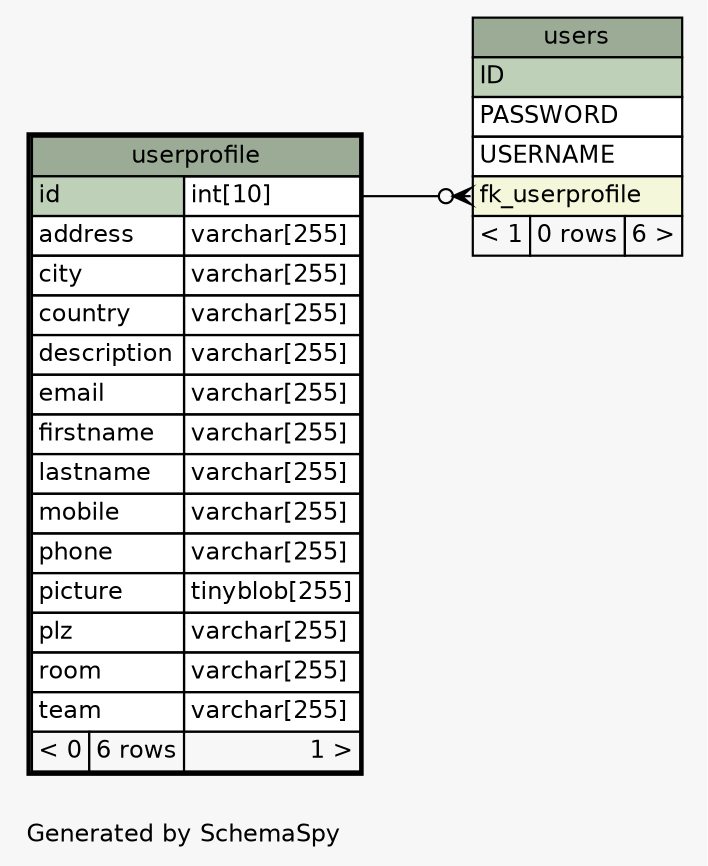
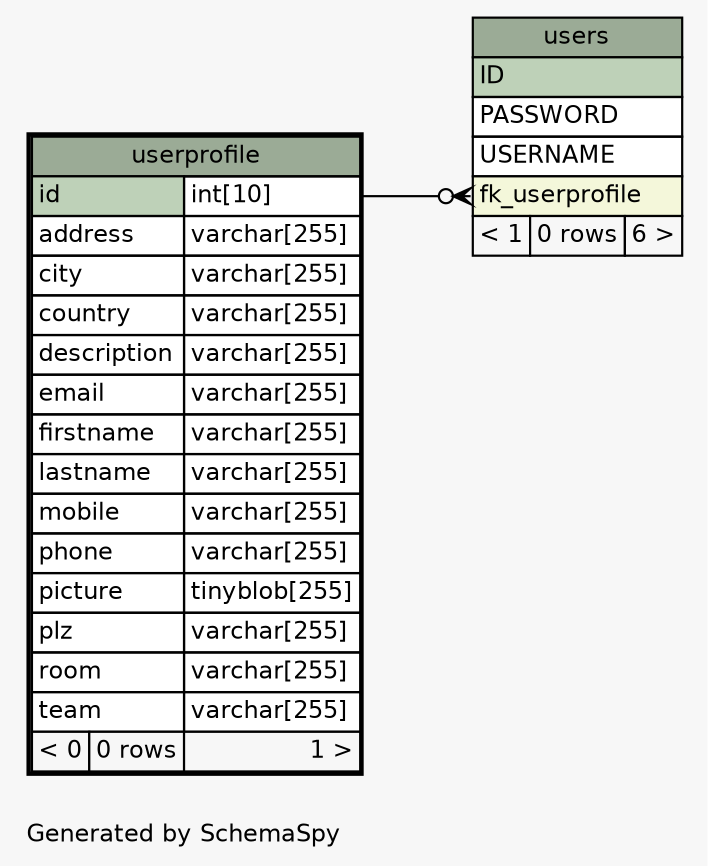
(137, 751) -> (137, 751)
